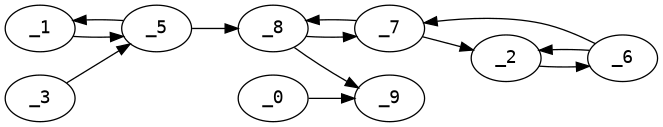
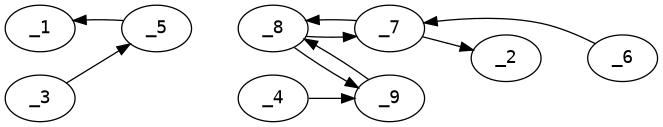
(209, 28) -> (343, 62)
(92, 37) -> none
(571, 50) -> none
(558, 67) -> none
(273, 98) -> (273, 98)
